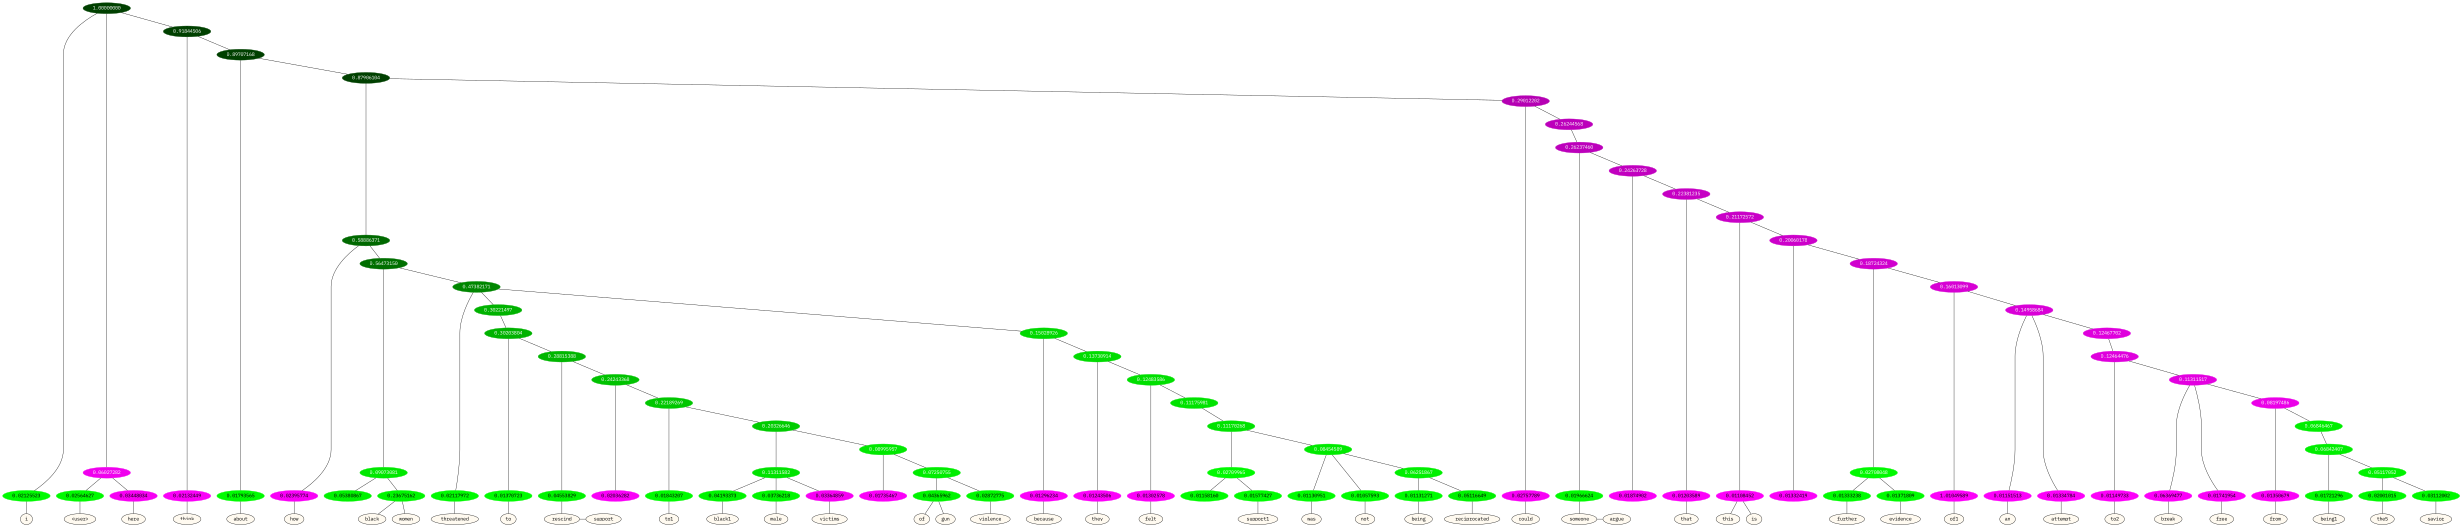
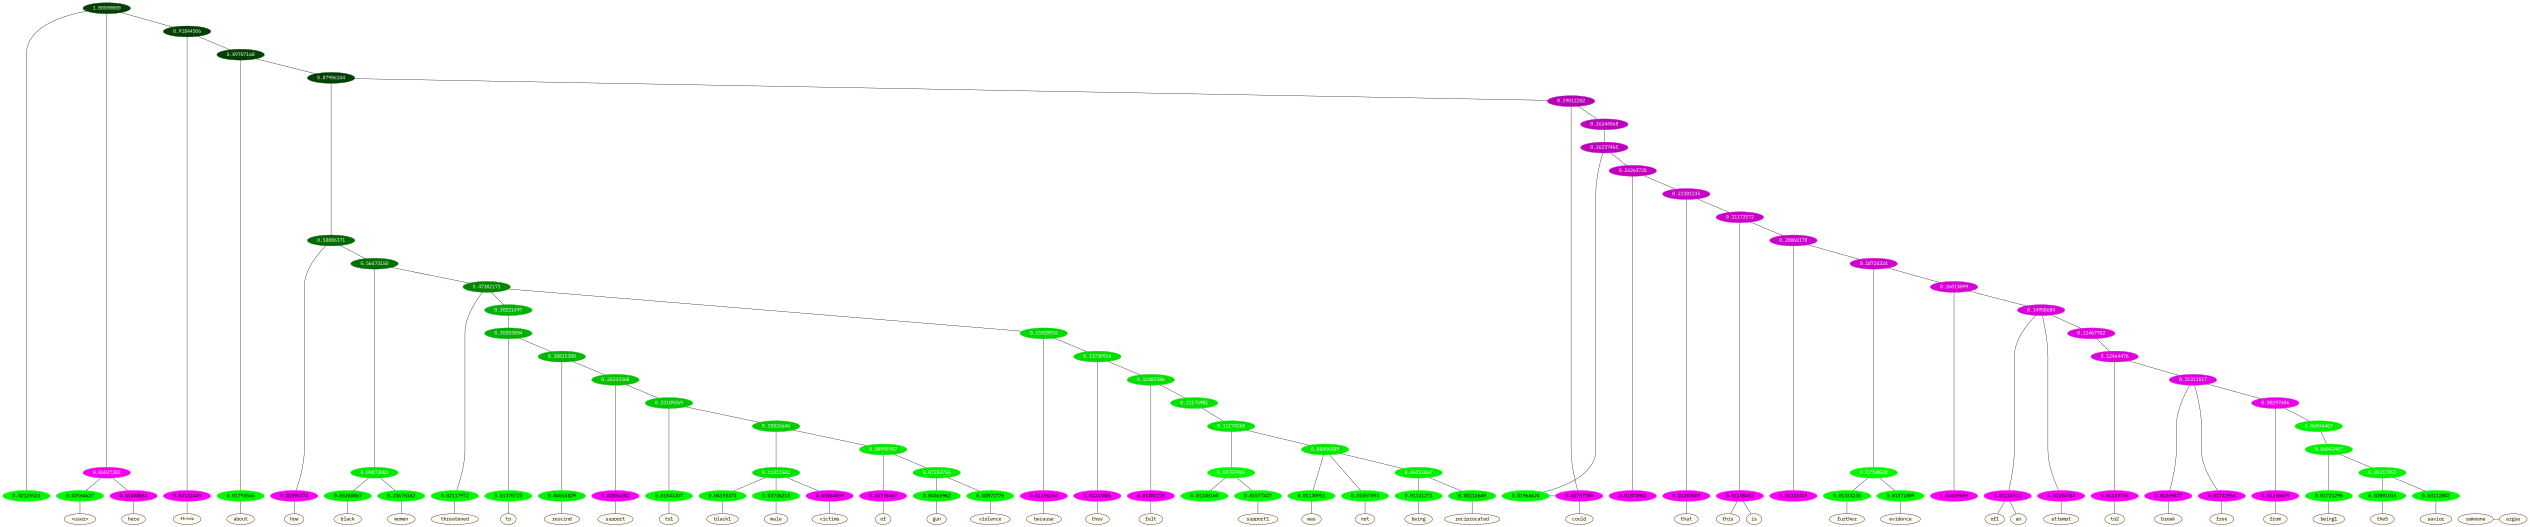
(1151, 496) -> (1151, 496)
(2168, 496) -> (2168, 496)
(386, 508) -> (348, 508)
(929, 508) -> (883, 508)
(1579, 508) -> (1552, 496)
(1954, 508) -> (2001, 508)
(26, 519) -> none
(583, 519) -> (615, 508)
